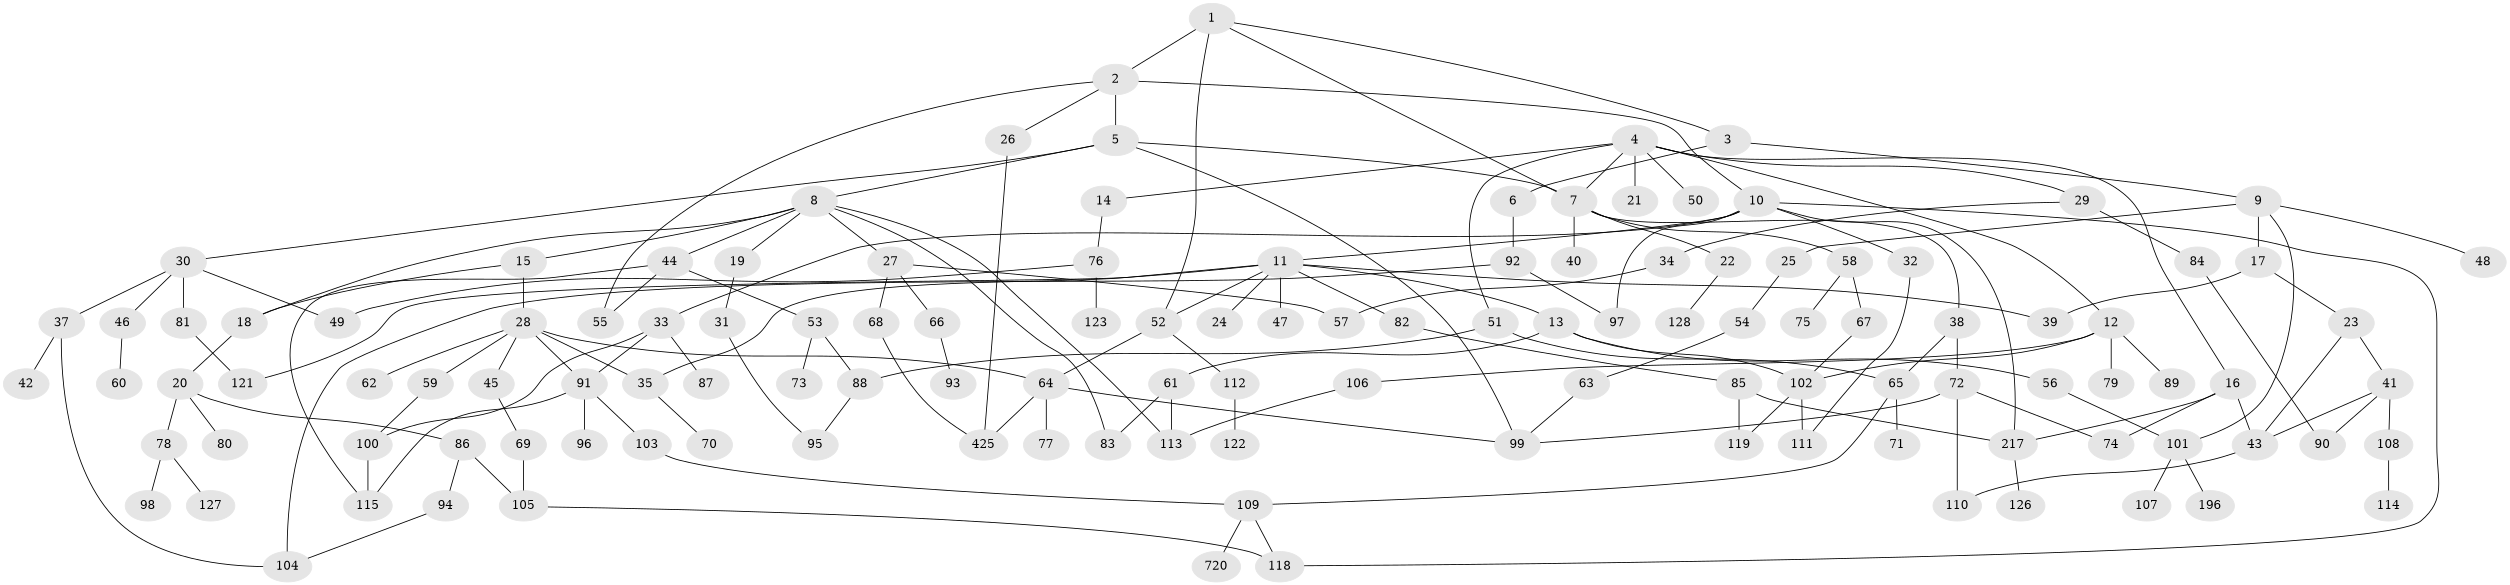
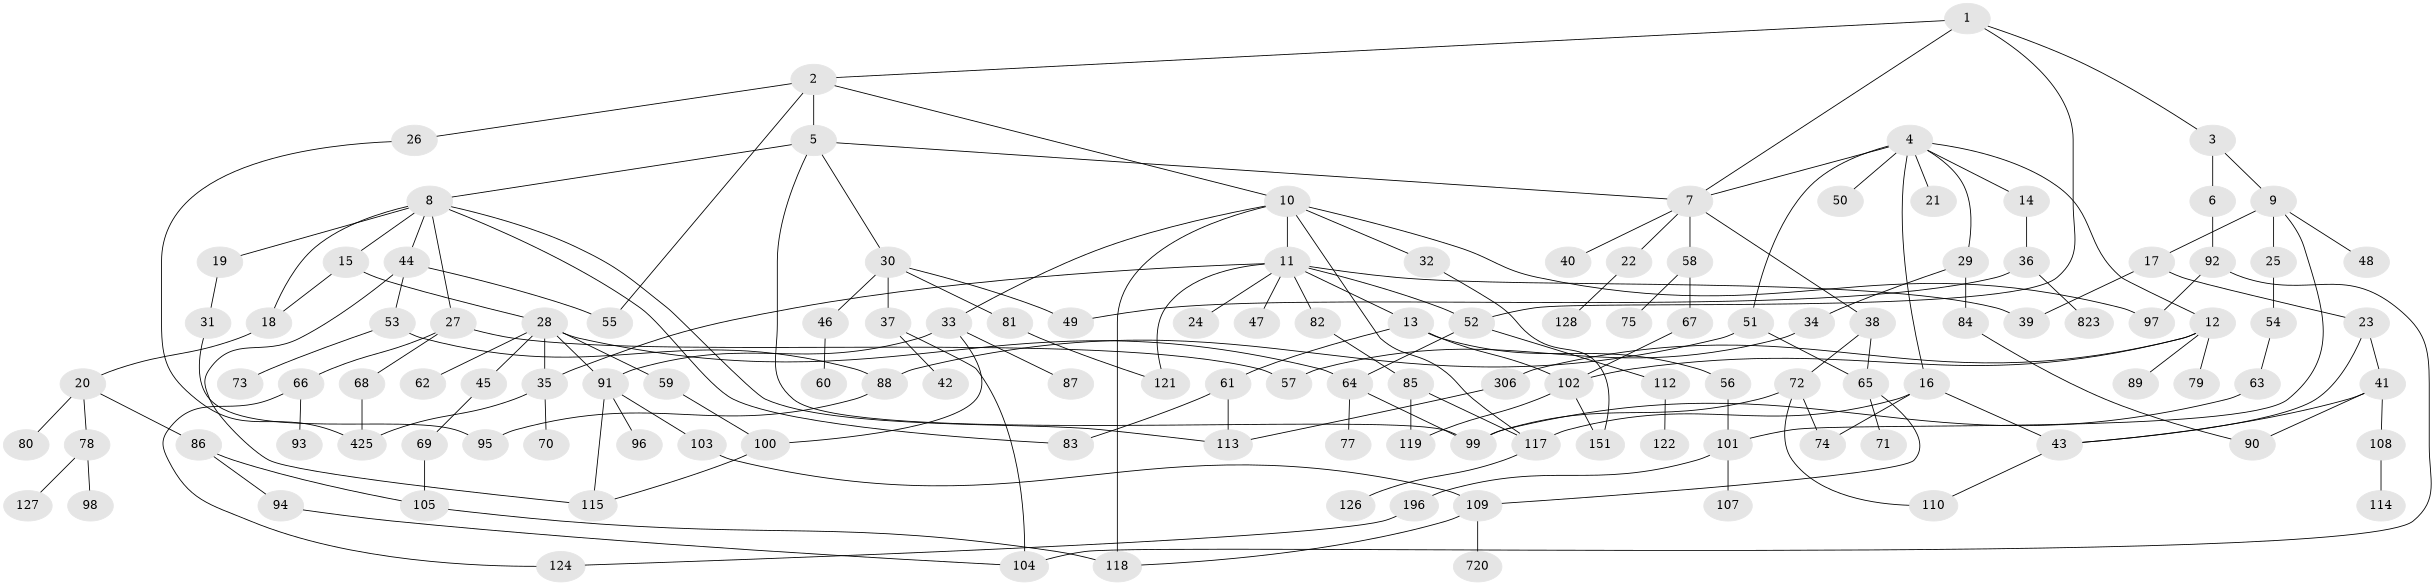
(1096, 262) -> (2027, 262)
(1096, 323) -> (2089, 323)
(1358, 384) -> (1506, 384)
(1015, 414) -> (465, 413)
(1802, 445) -> (1600, 445)
(2013, 445) -> (1536, 445)
none -> (561, 567)
